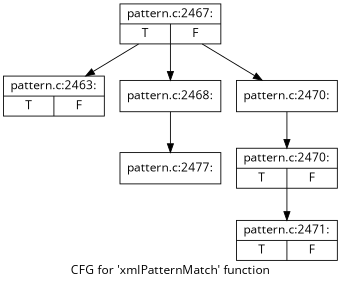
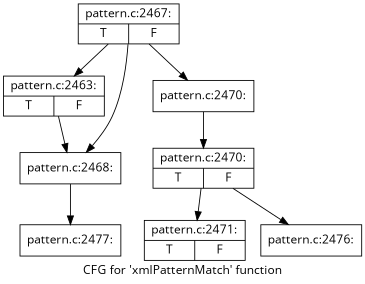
none -> (62, 130)
none -> (311, 240)
